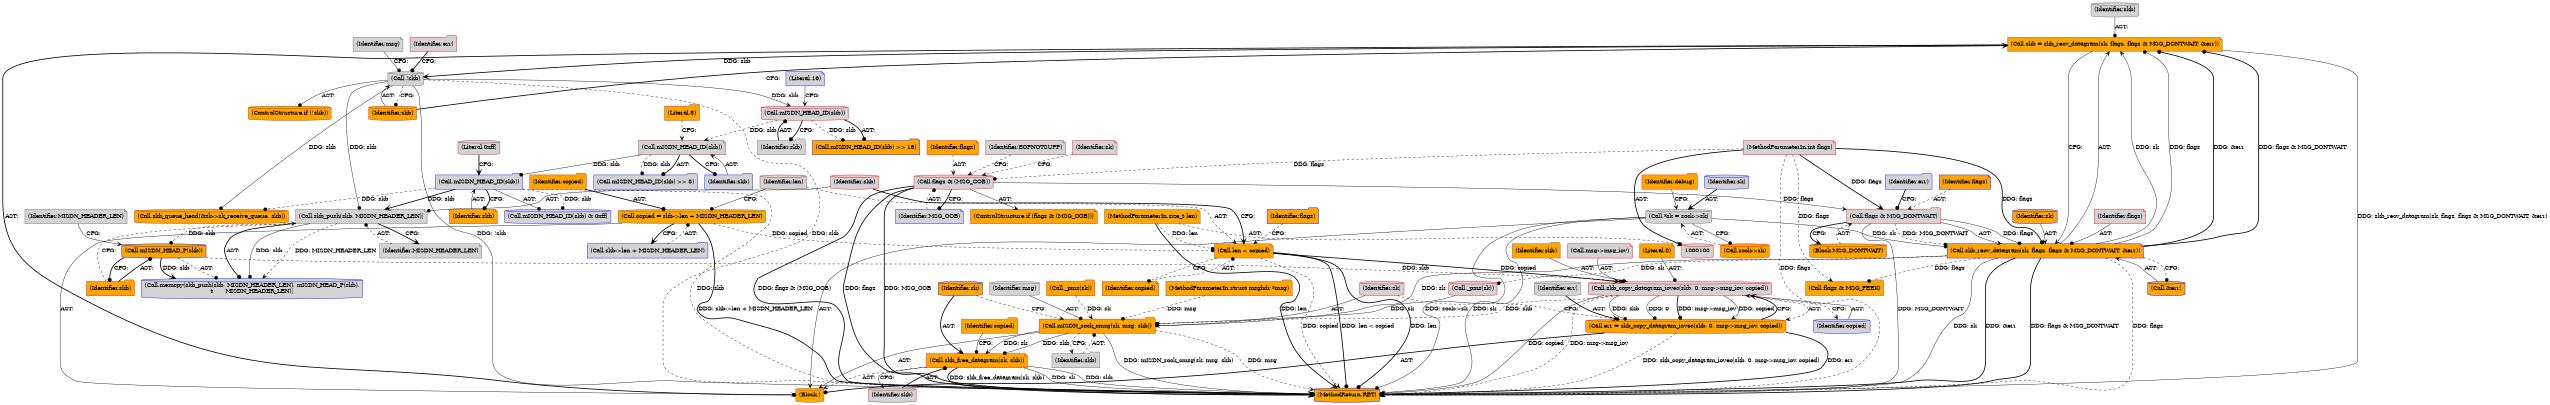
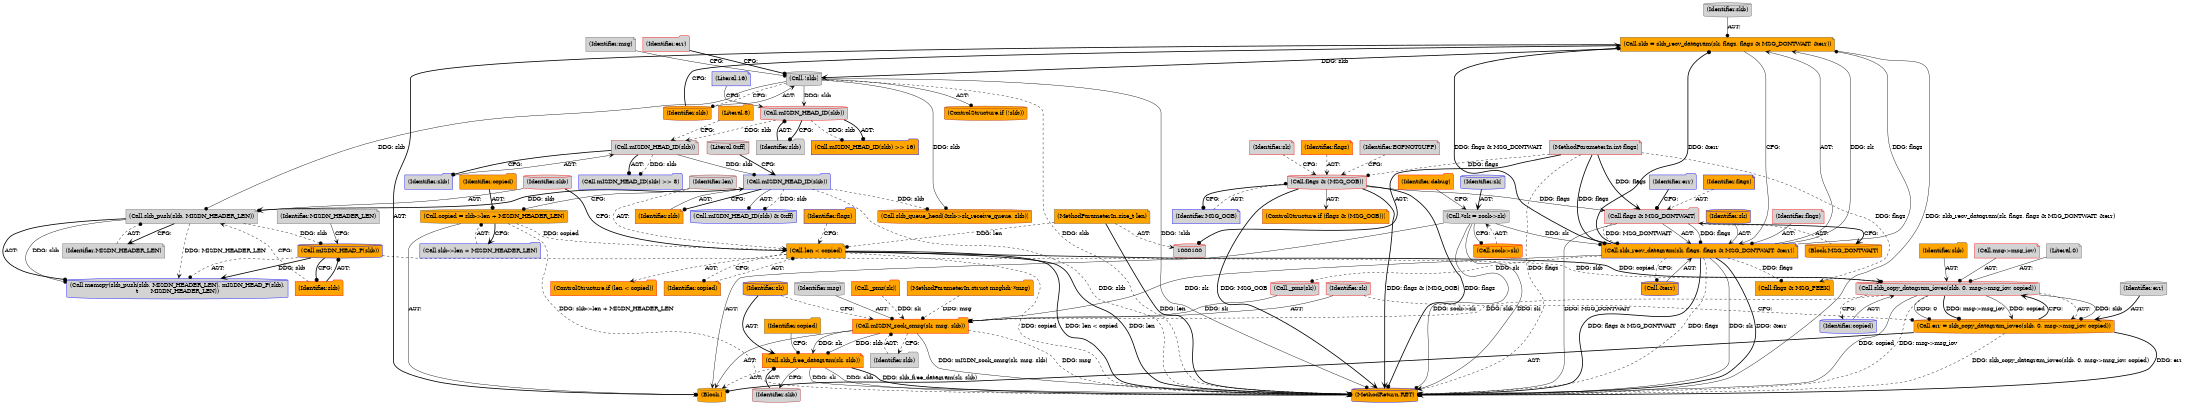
(1657, 251) -> (2064, 251)
none -> (604, 289)
(832, 377) -> (883, 390)
